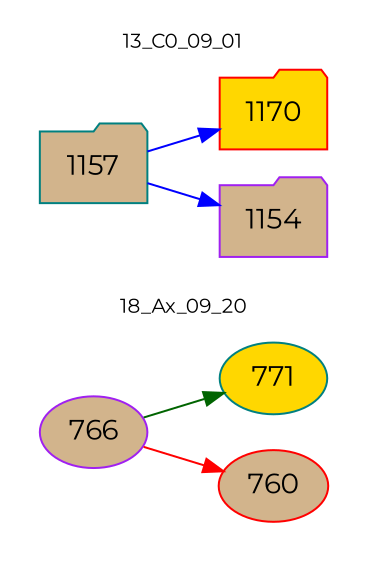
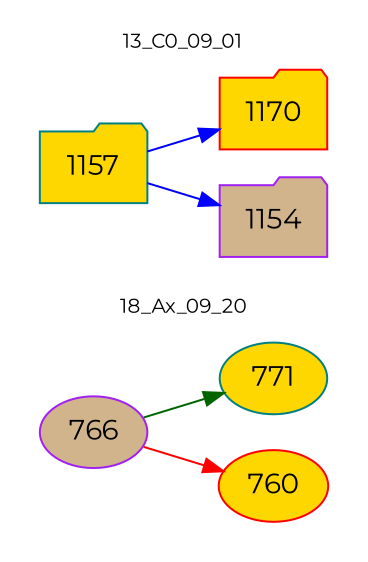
(94, 167) -> (94, 167)
(273, 486) -> (273, 486)
